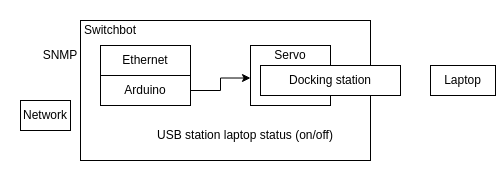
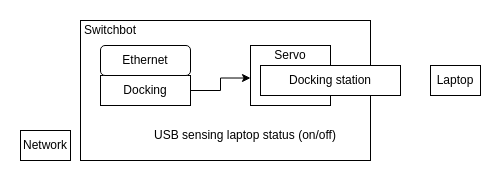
(61, 56) -> none
(146, 61) -> (146, 61)
(463, 81) -> (456, 81)
(146, 91) -> (146, 91)
(46, 116) -> (46, 146)
(246, 136) -> (246, 136)
